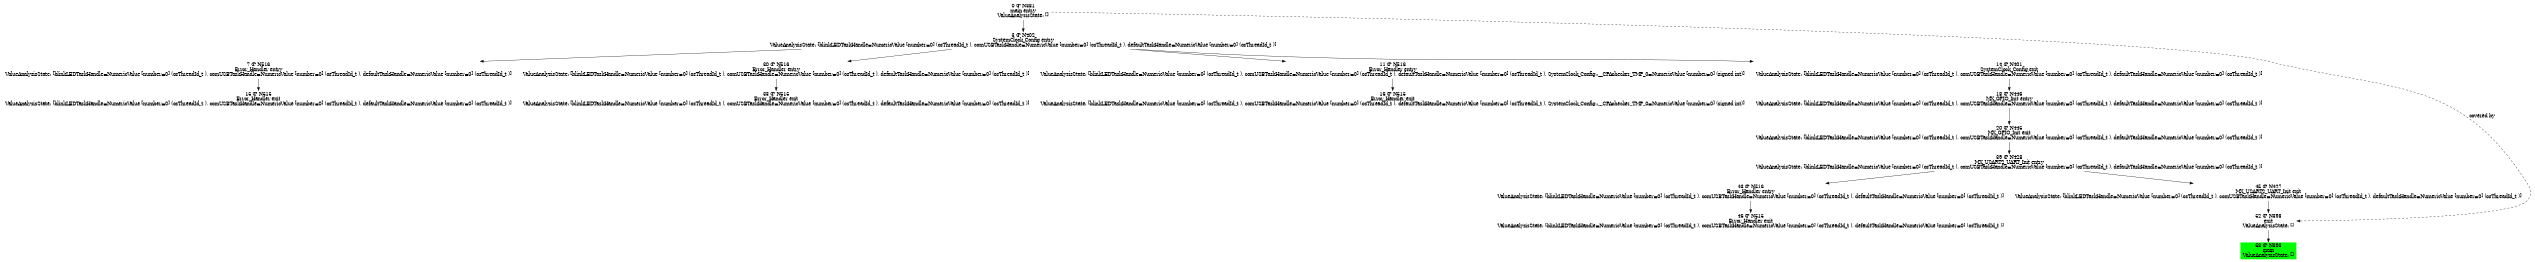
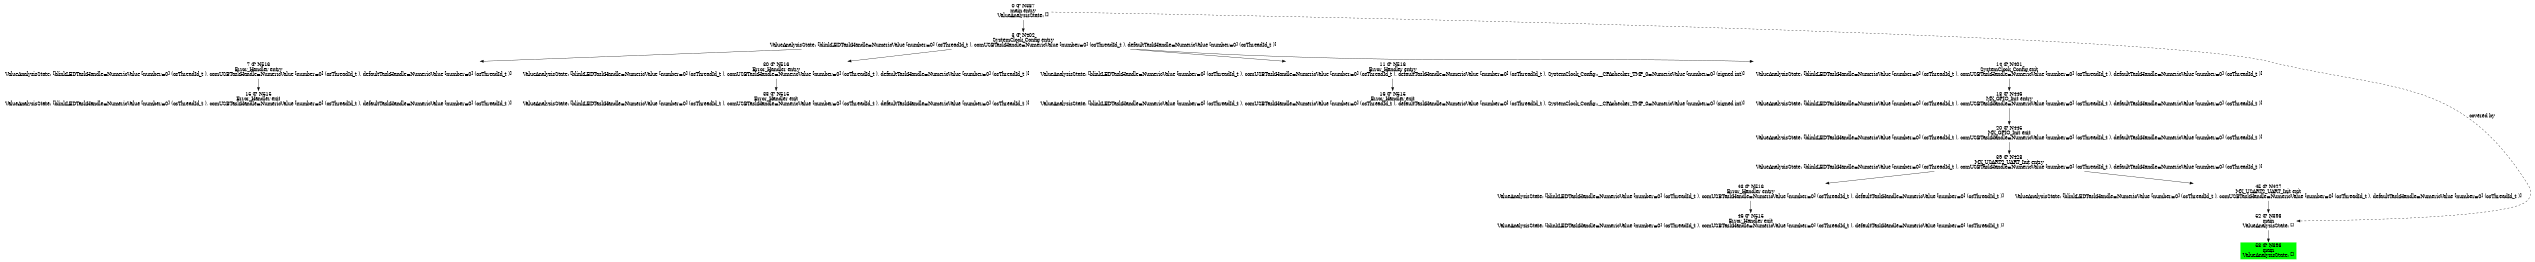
(1023, 11) -> (1023, 11)
(2268, 221) -> (2268, 221)
